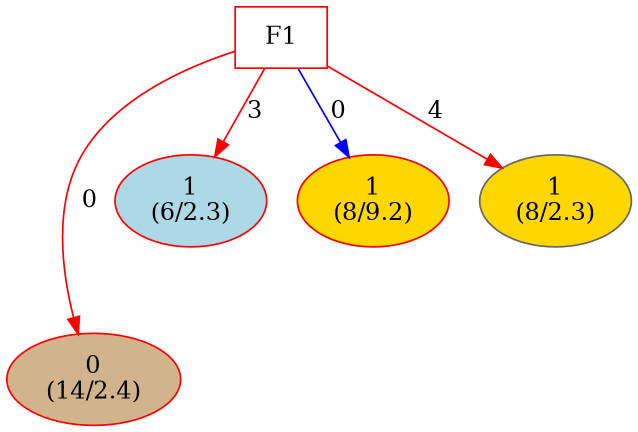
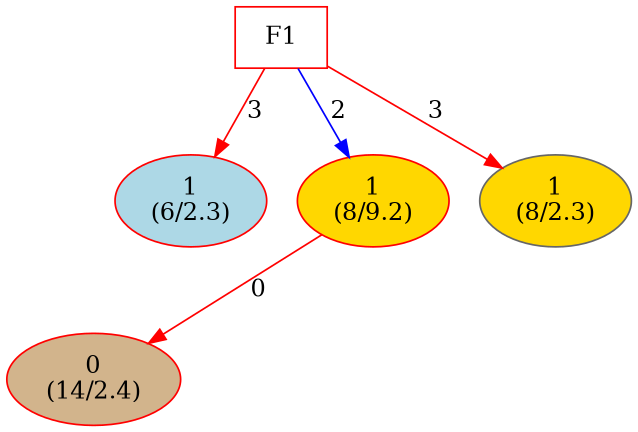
(339, 112) -> (339, 112)
(436, 112) -> (436, 112)
(88, 146) -> (243, 284)
